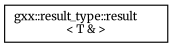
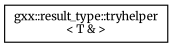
(86, 24) -> (86, 24)
